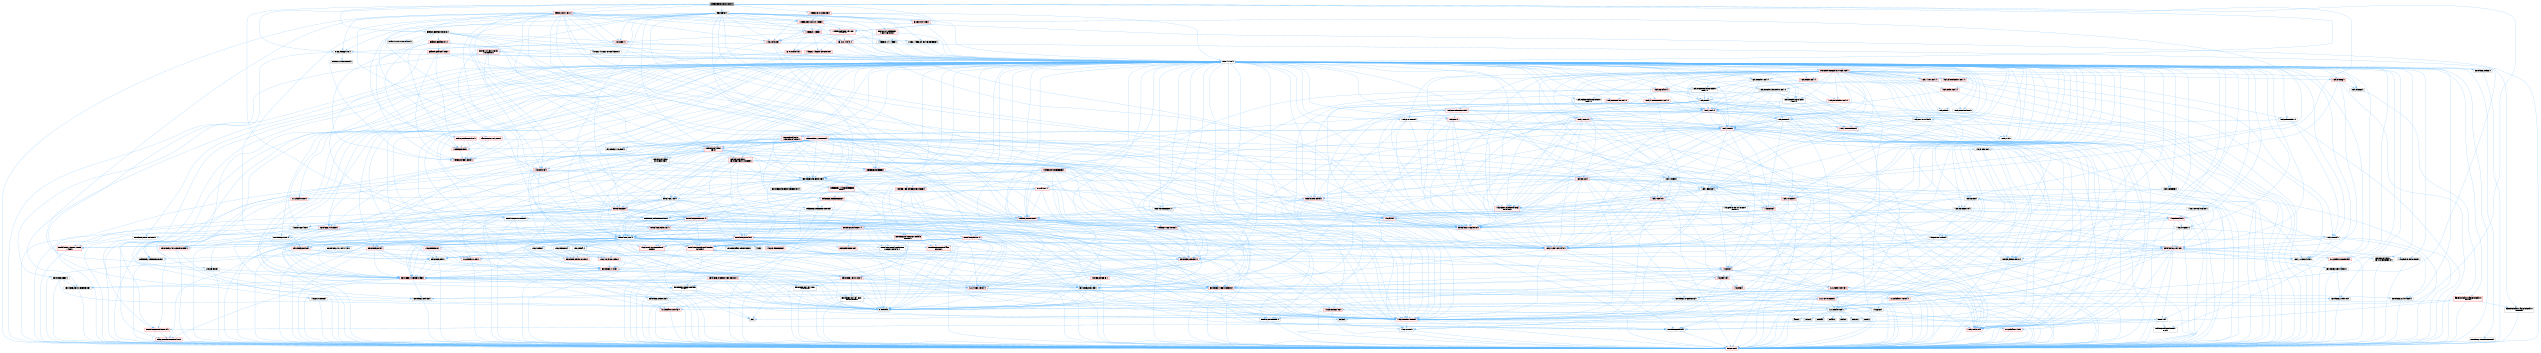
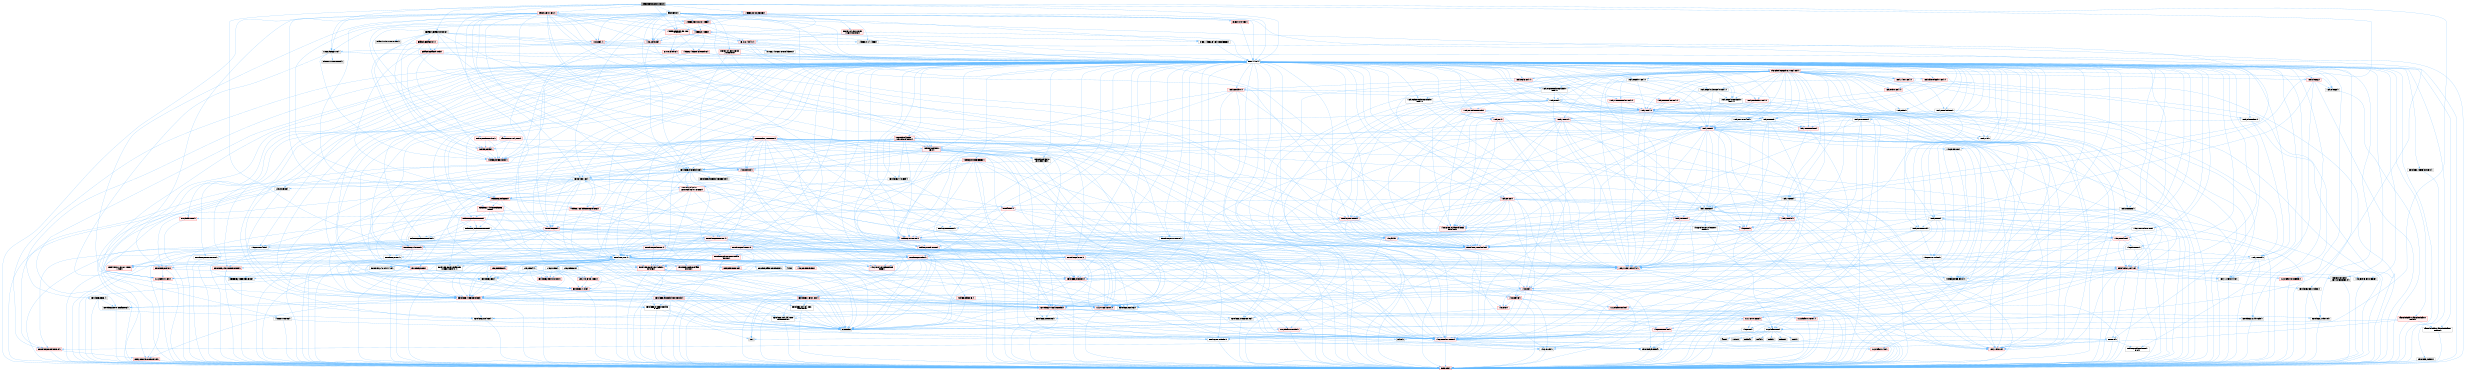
(887, 32) -> (852, 32)
(704, 179) -> (632, 184)
